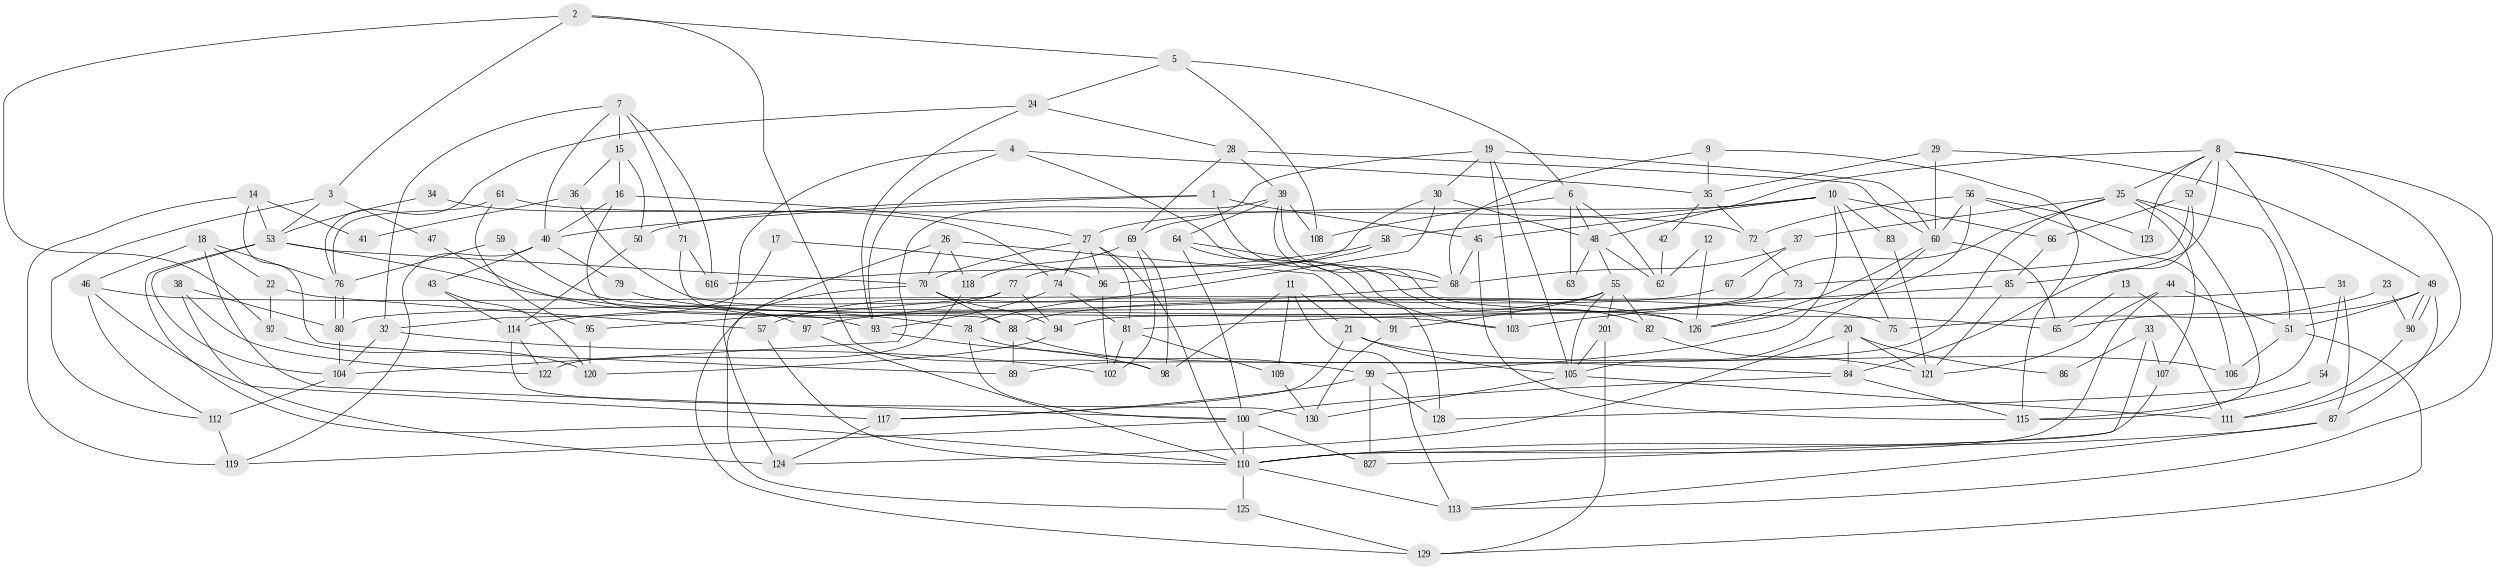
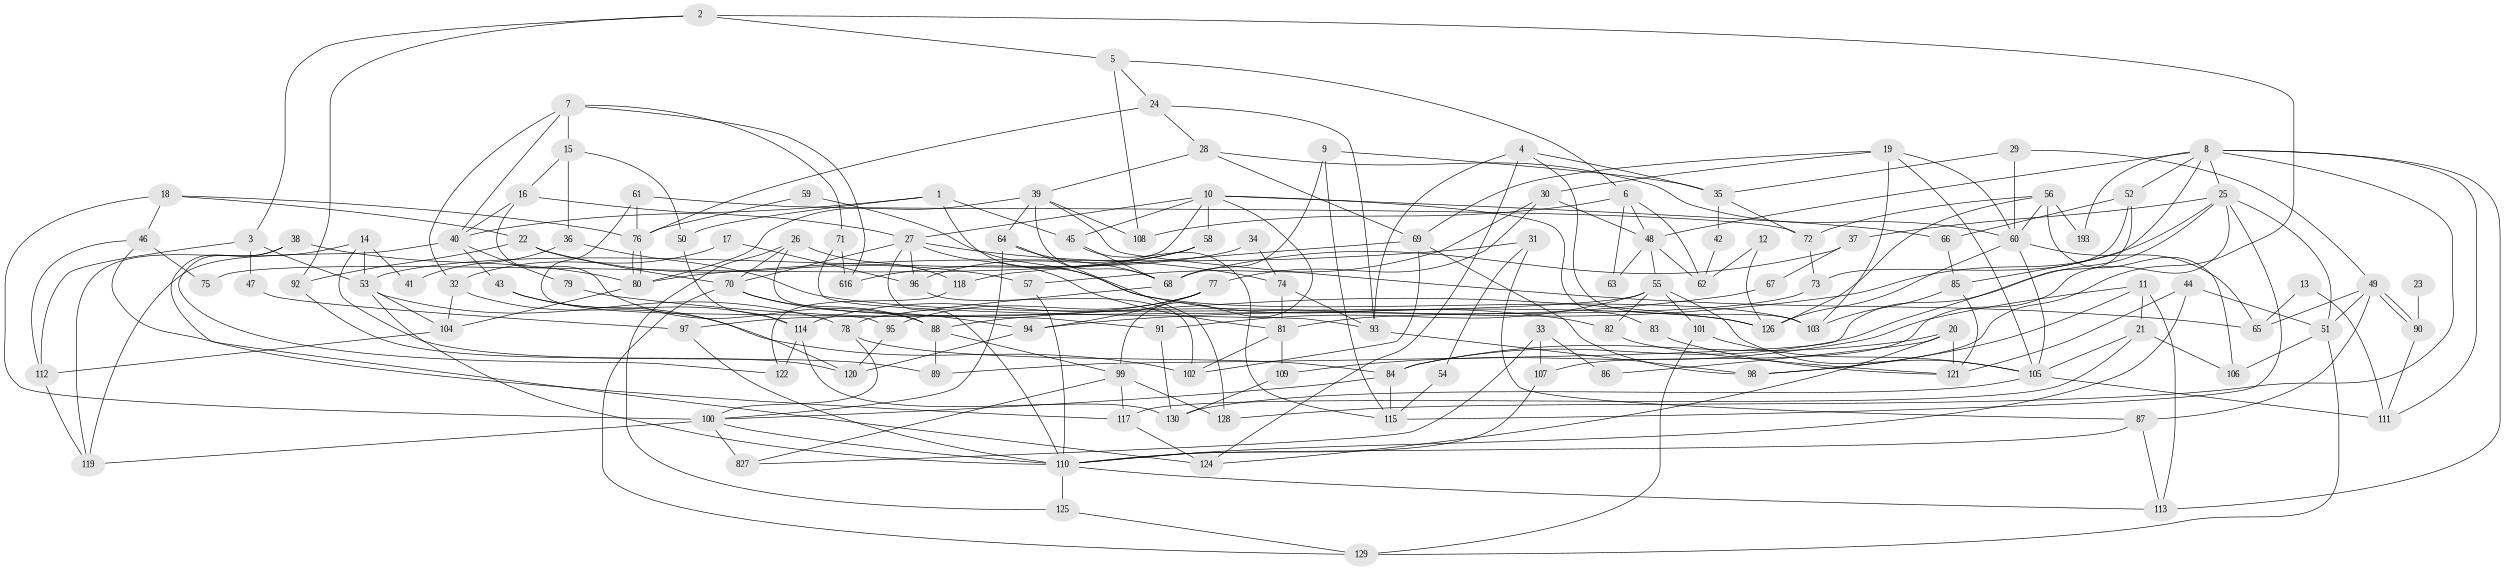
(2147, 240) -> (2083, 240)
(612, 267) -> (624, 268)
(2096, 316) -> none
(1605, 330) -> (1700, 330)
(888, 342) -> (810, 215)
